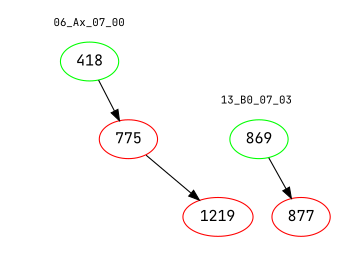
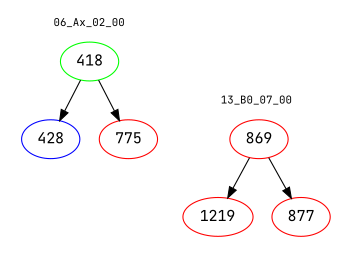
(90, 23) -> (90, 23)
(257, 101) -> (257, 101)
none -> (51, 139)
(259, 139) -> (259, 139)
(168, 174) -> (241, 173)
